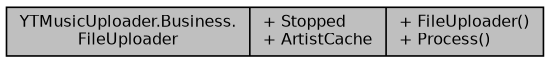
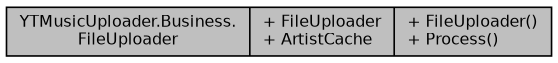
(305, 22) -> (322, 22)
